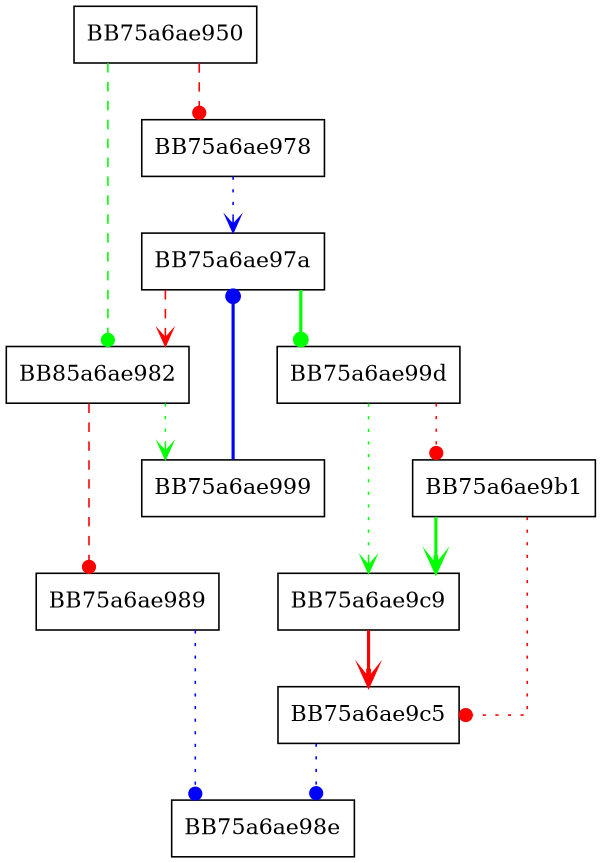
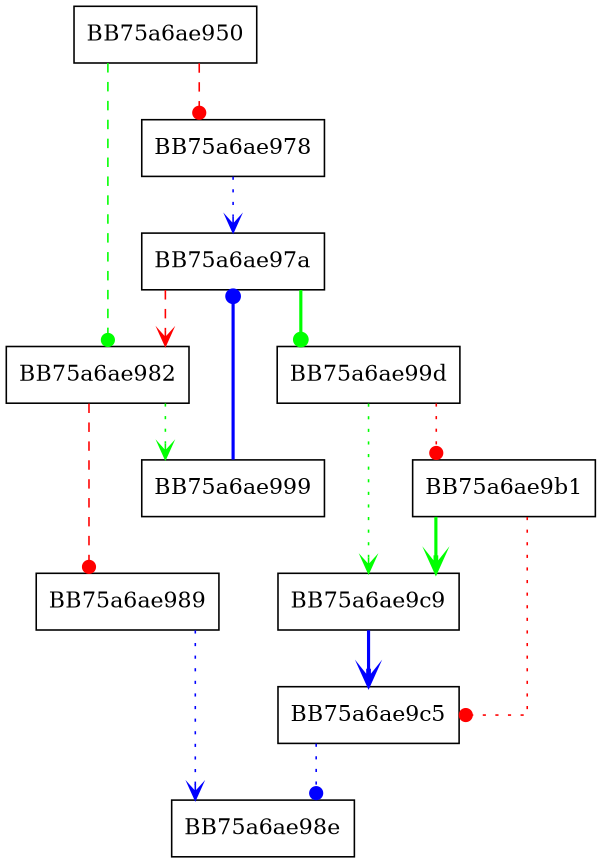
(98, 375) -> (98, 375)
(369, 650) -> (369, 650)
(195, 709) -> (195, 709)
